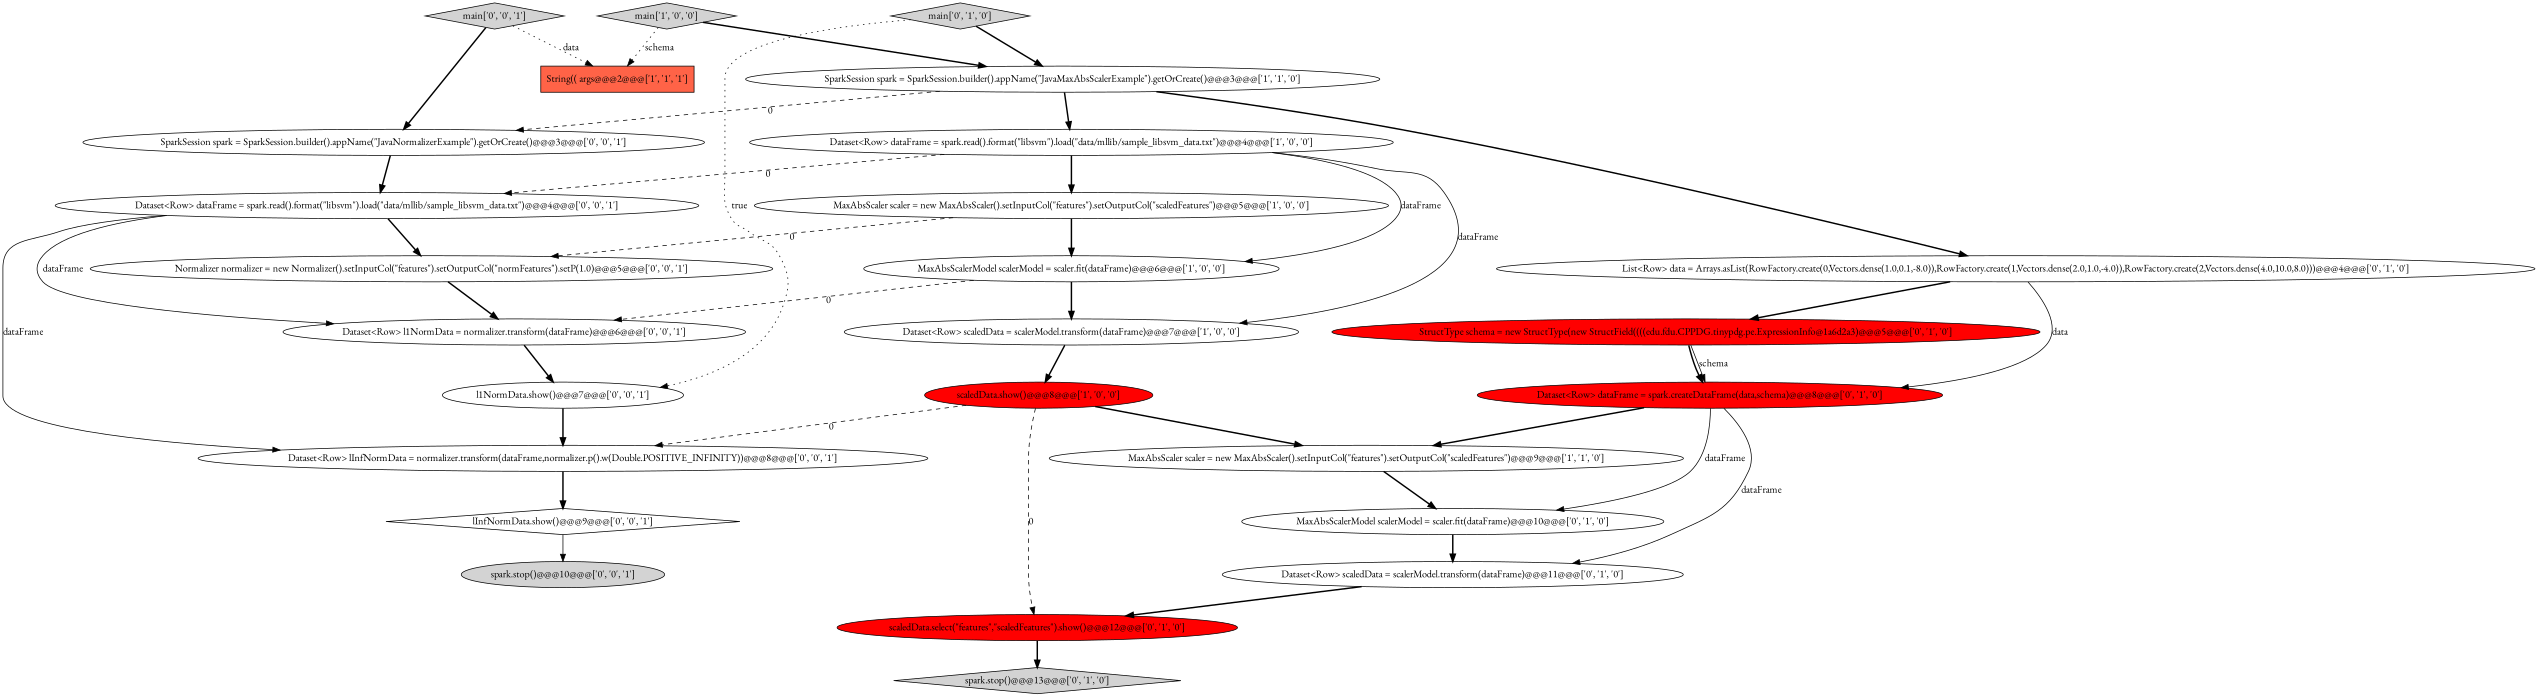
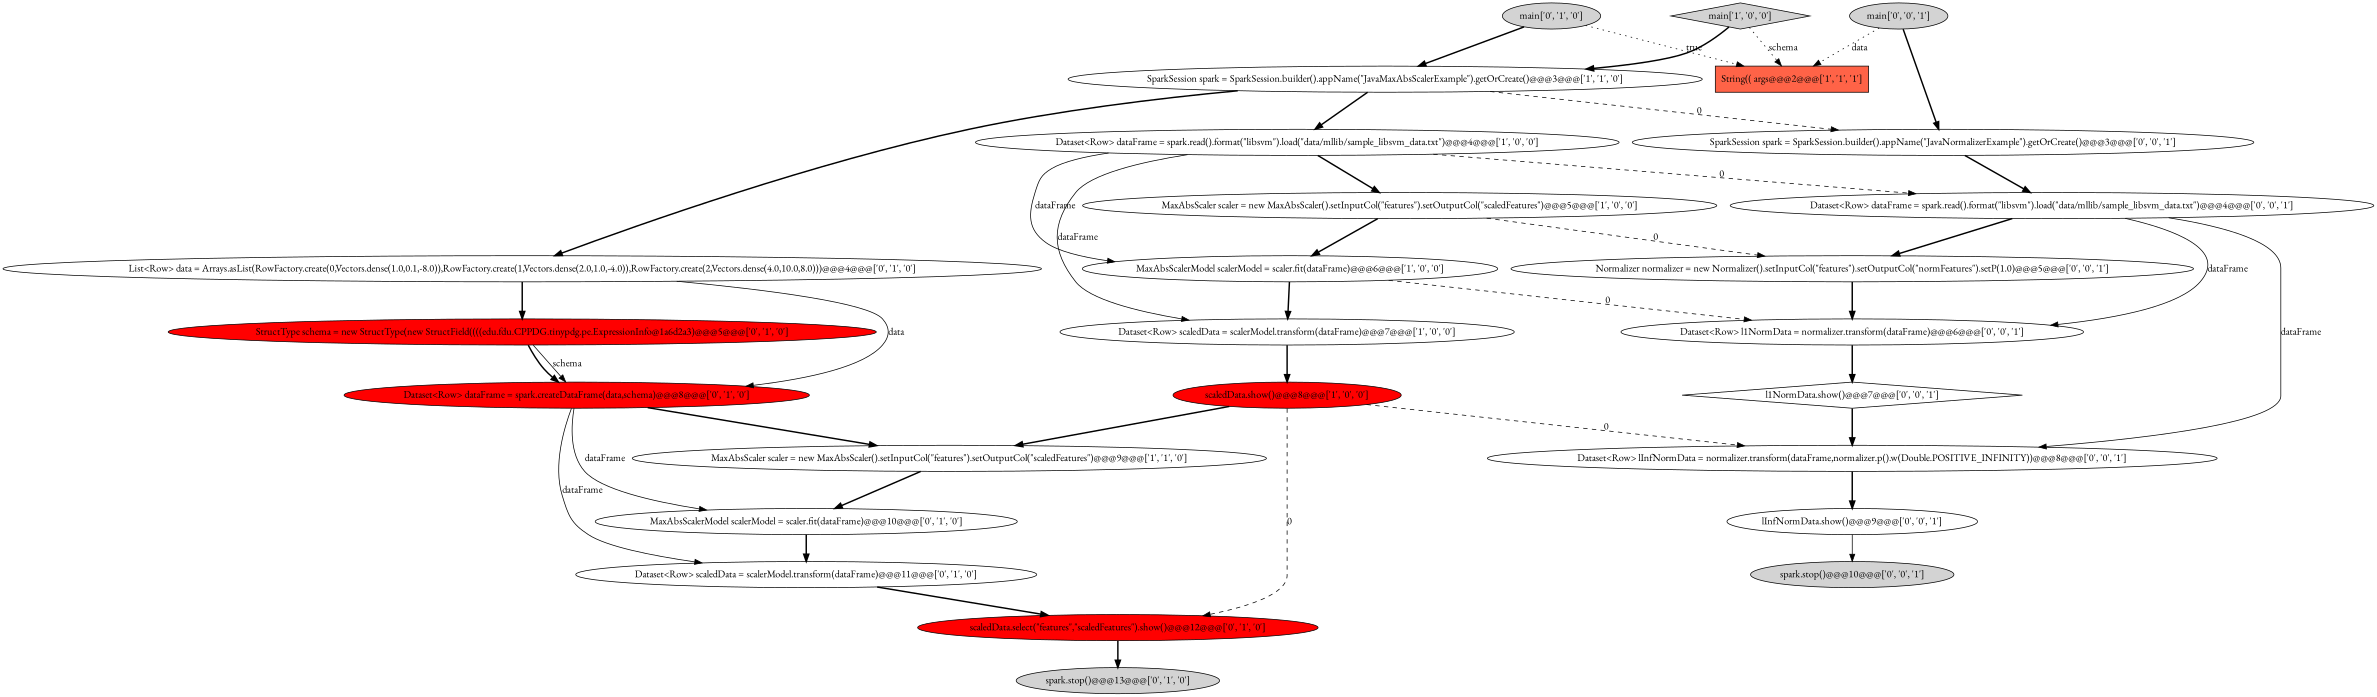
(495, 16) -> (1899, 16)
(960, 16) -> (1551, 16)
(725, 163) -> (1661, 45)
(563, 395) -> (1852, 395)
(563, 522) -> (1852, 522)
(1037, 681) -> (1118, 681)
